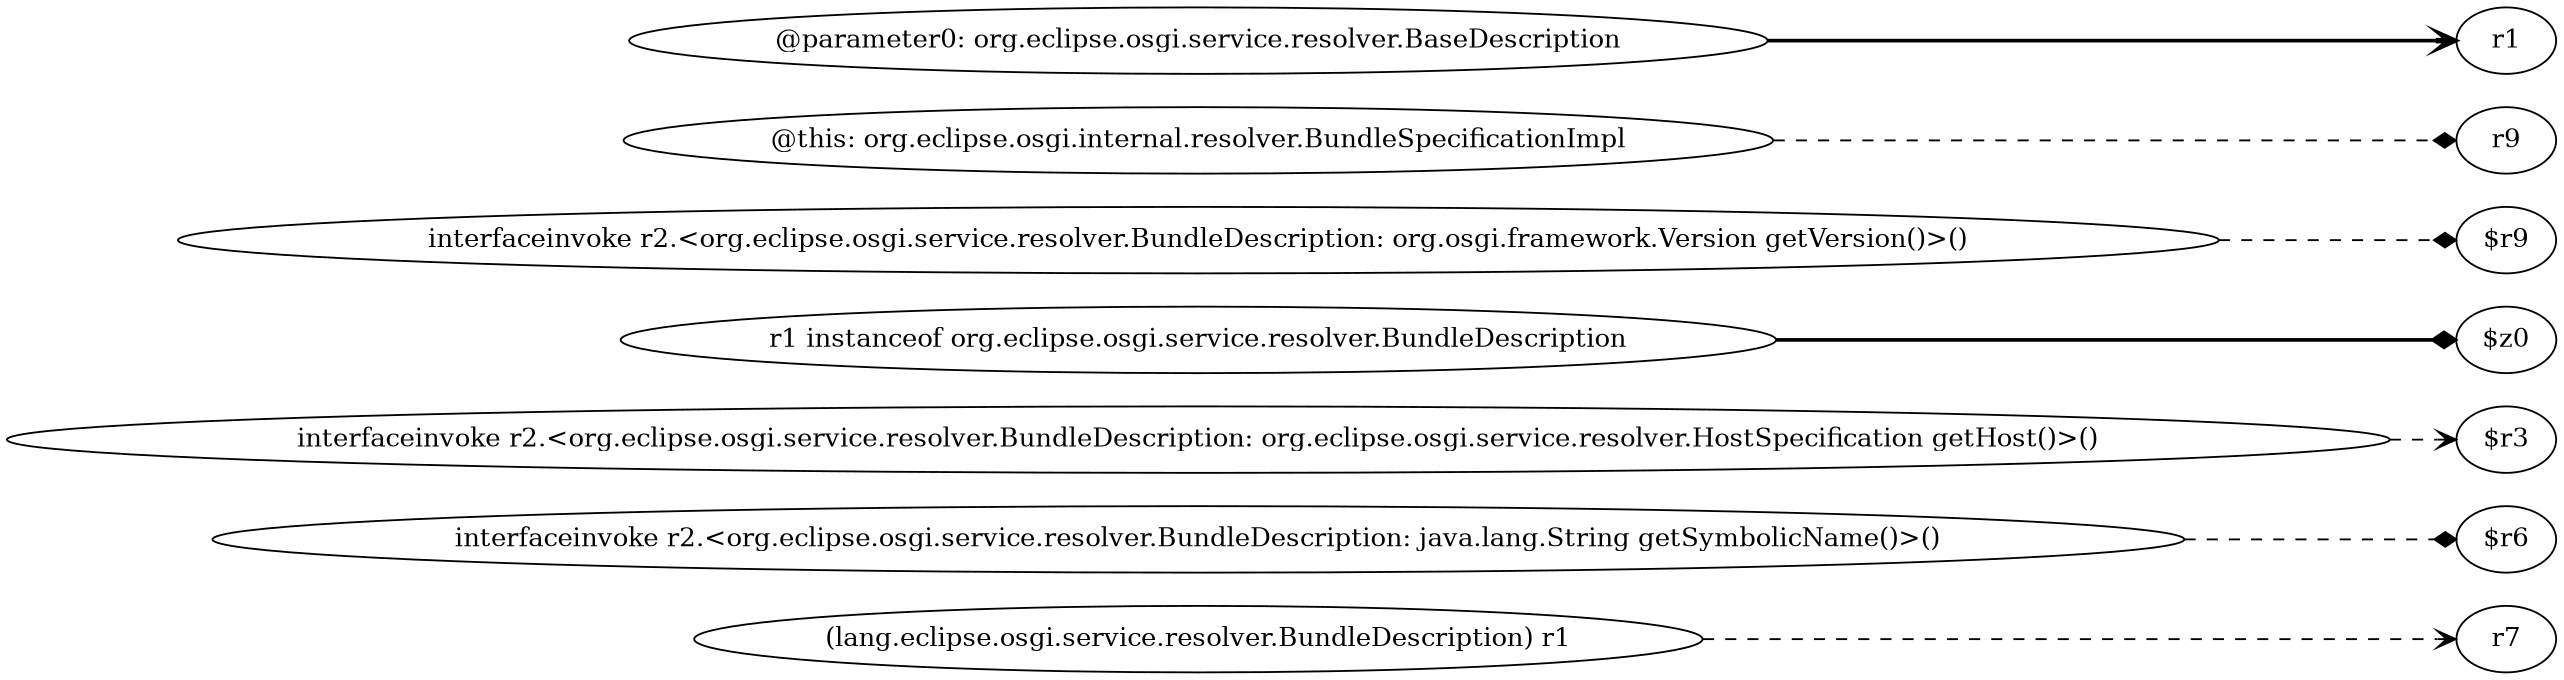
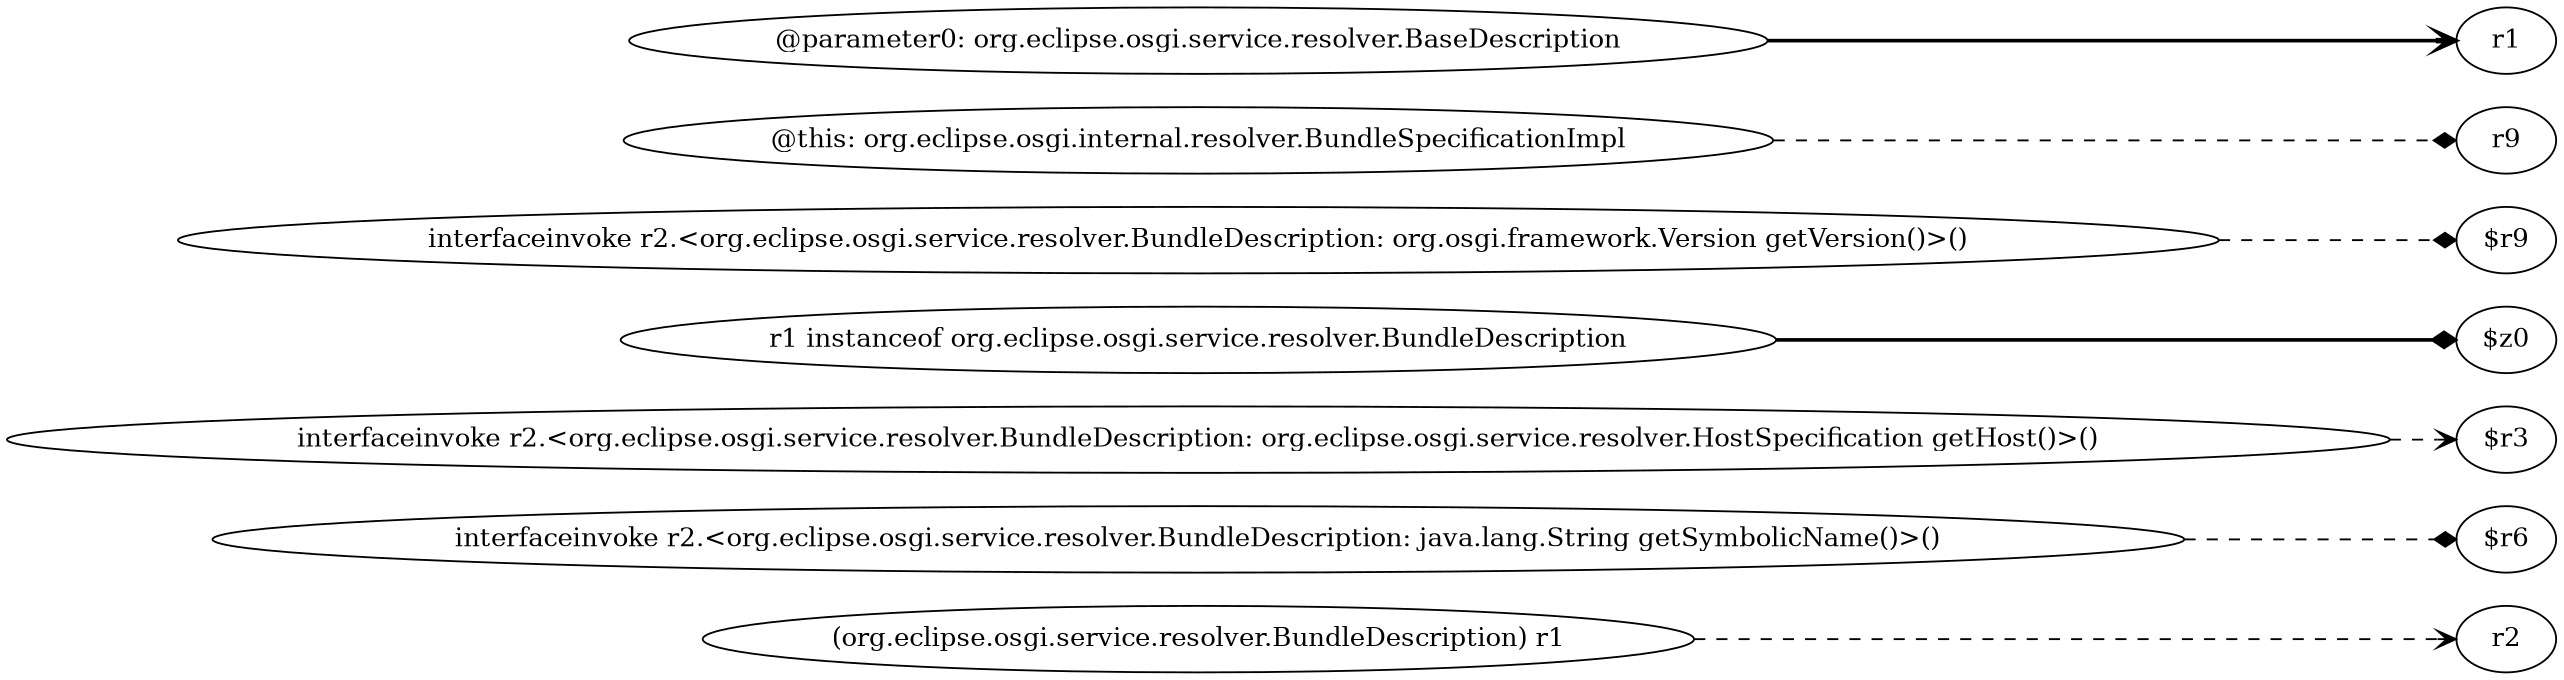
(1198, 639) -> (1198, 639)
(2506, 639) -> (2506, 639)
